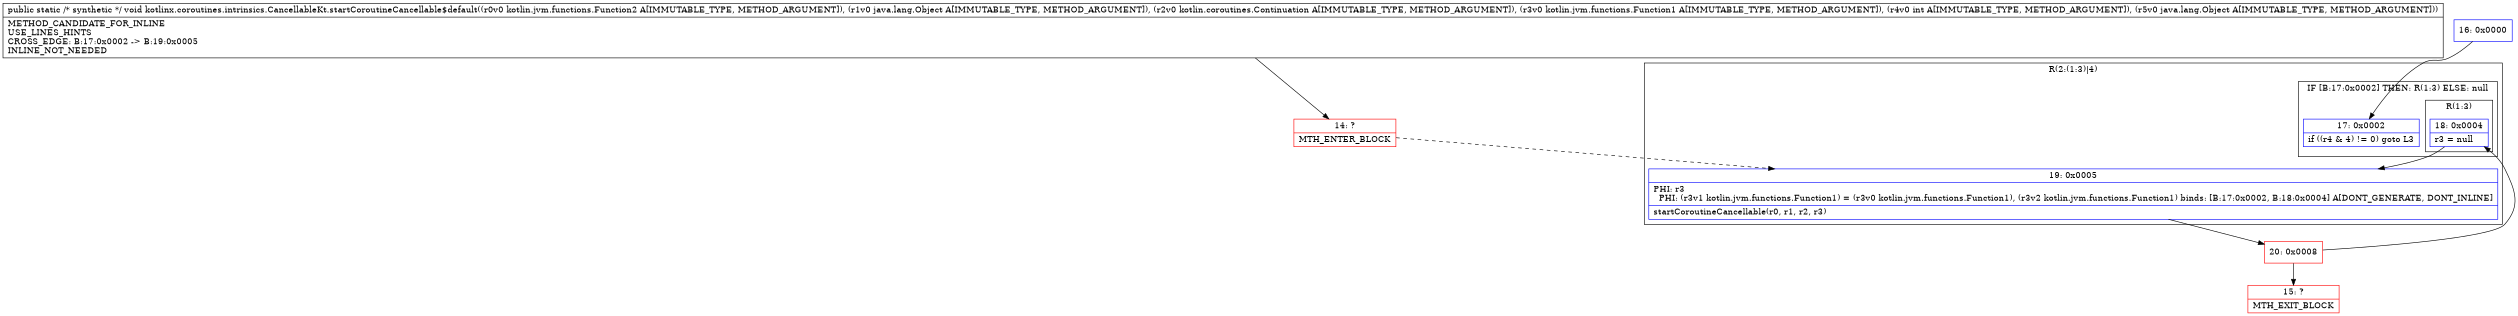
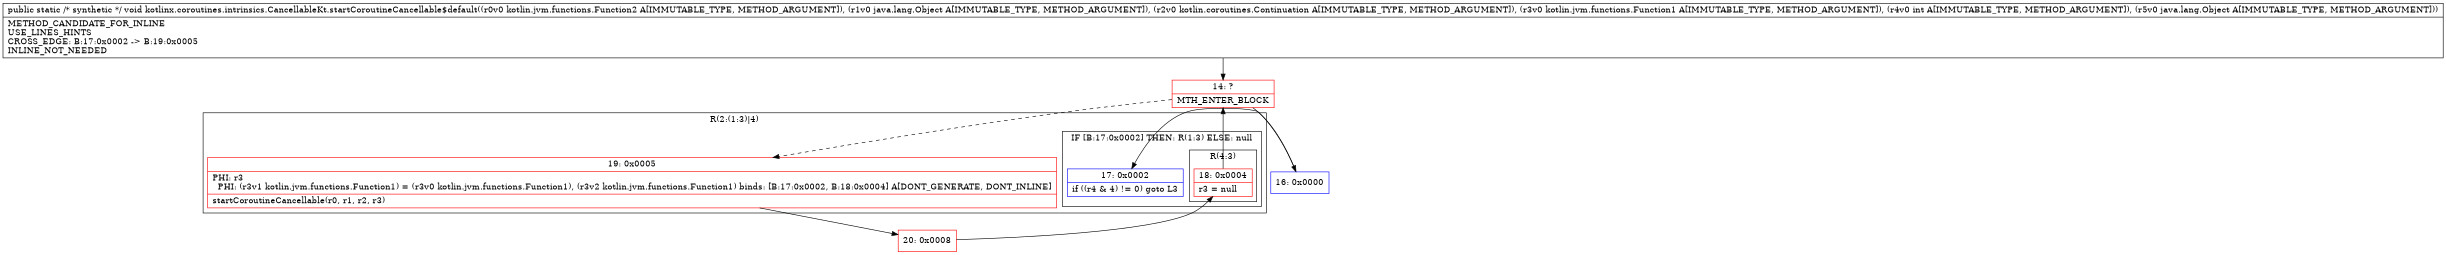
(2459, 107) -> (1223, 157)
(2459, 133) -> (1223, 183)
none -> (1277, 134)
(2416, 161) -> (1223, 141)
(2073, 194) -> (632, 183)
(2294, 299) -> none
